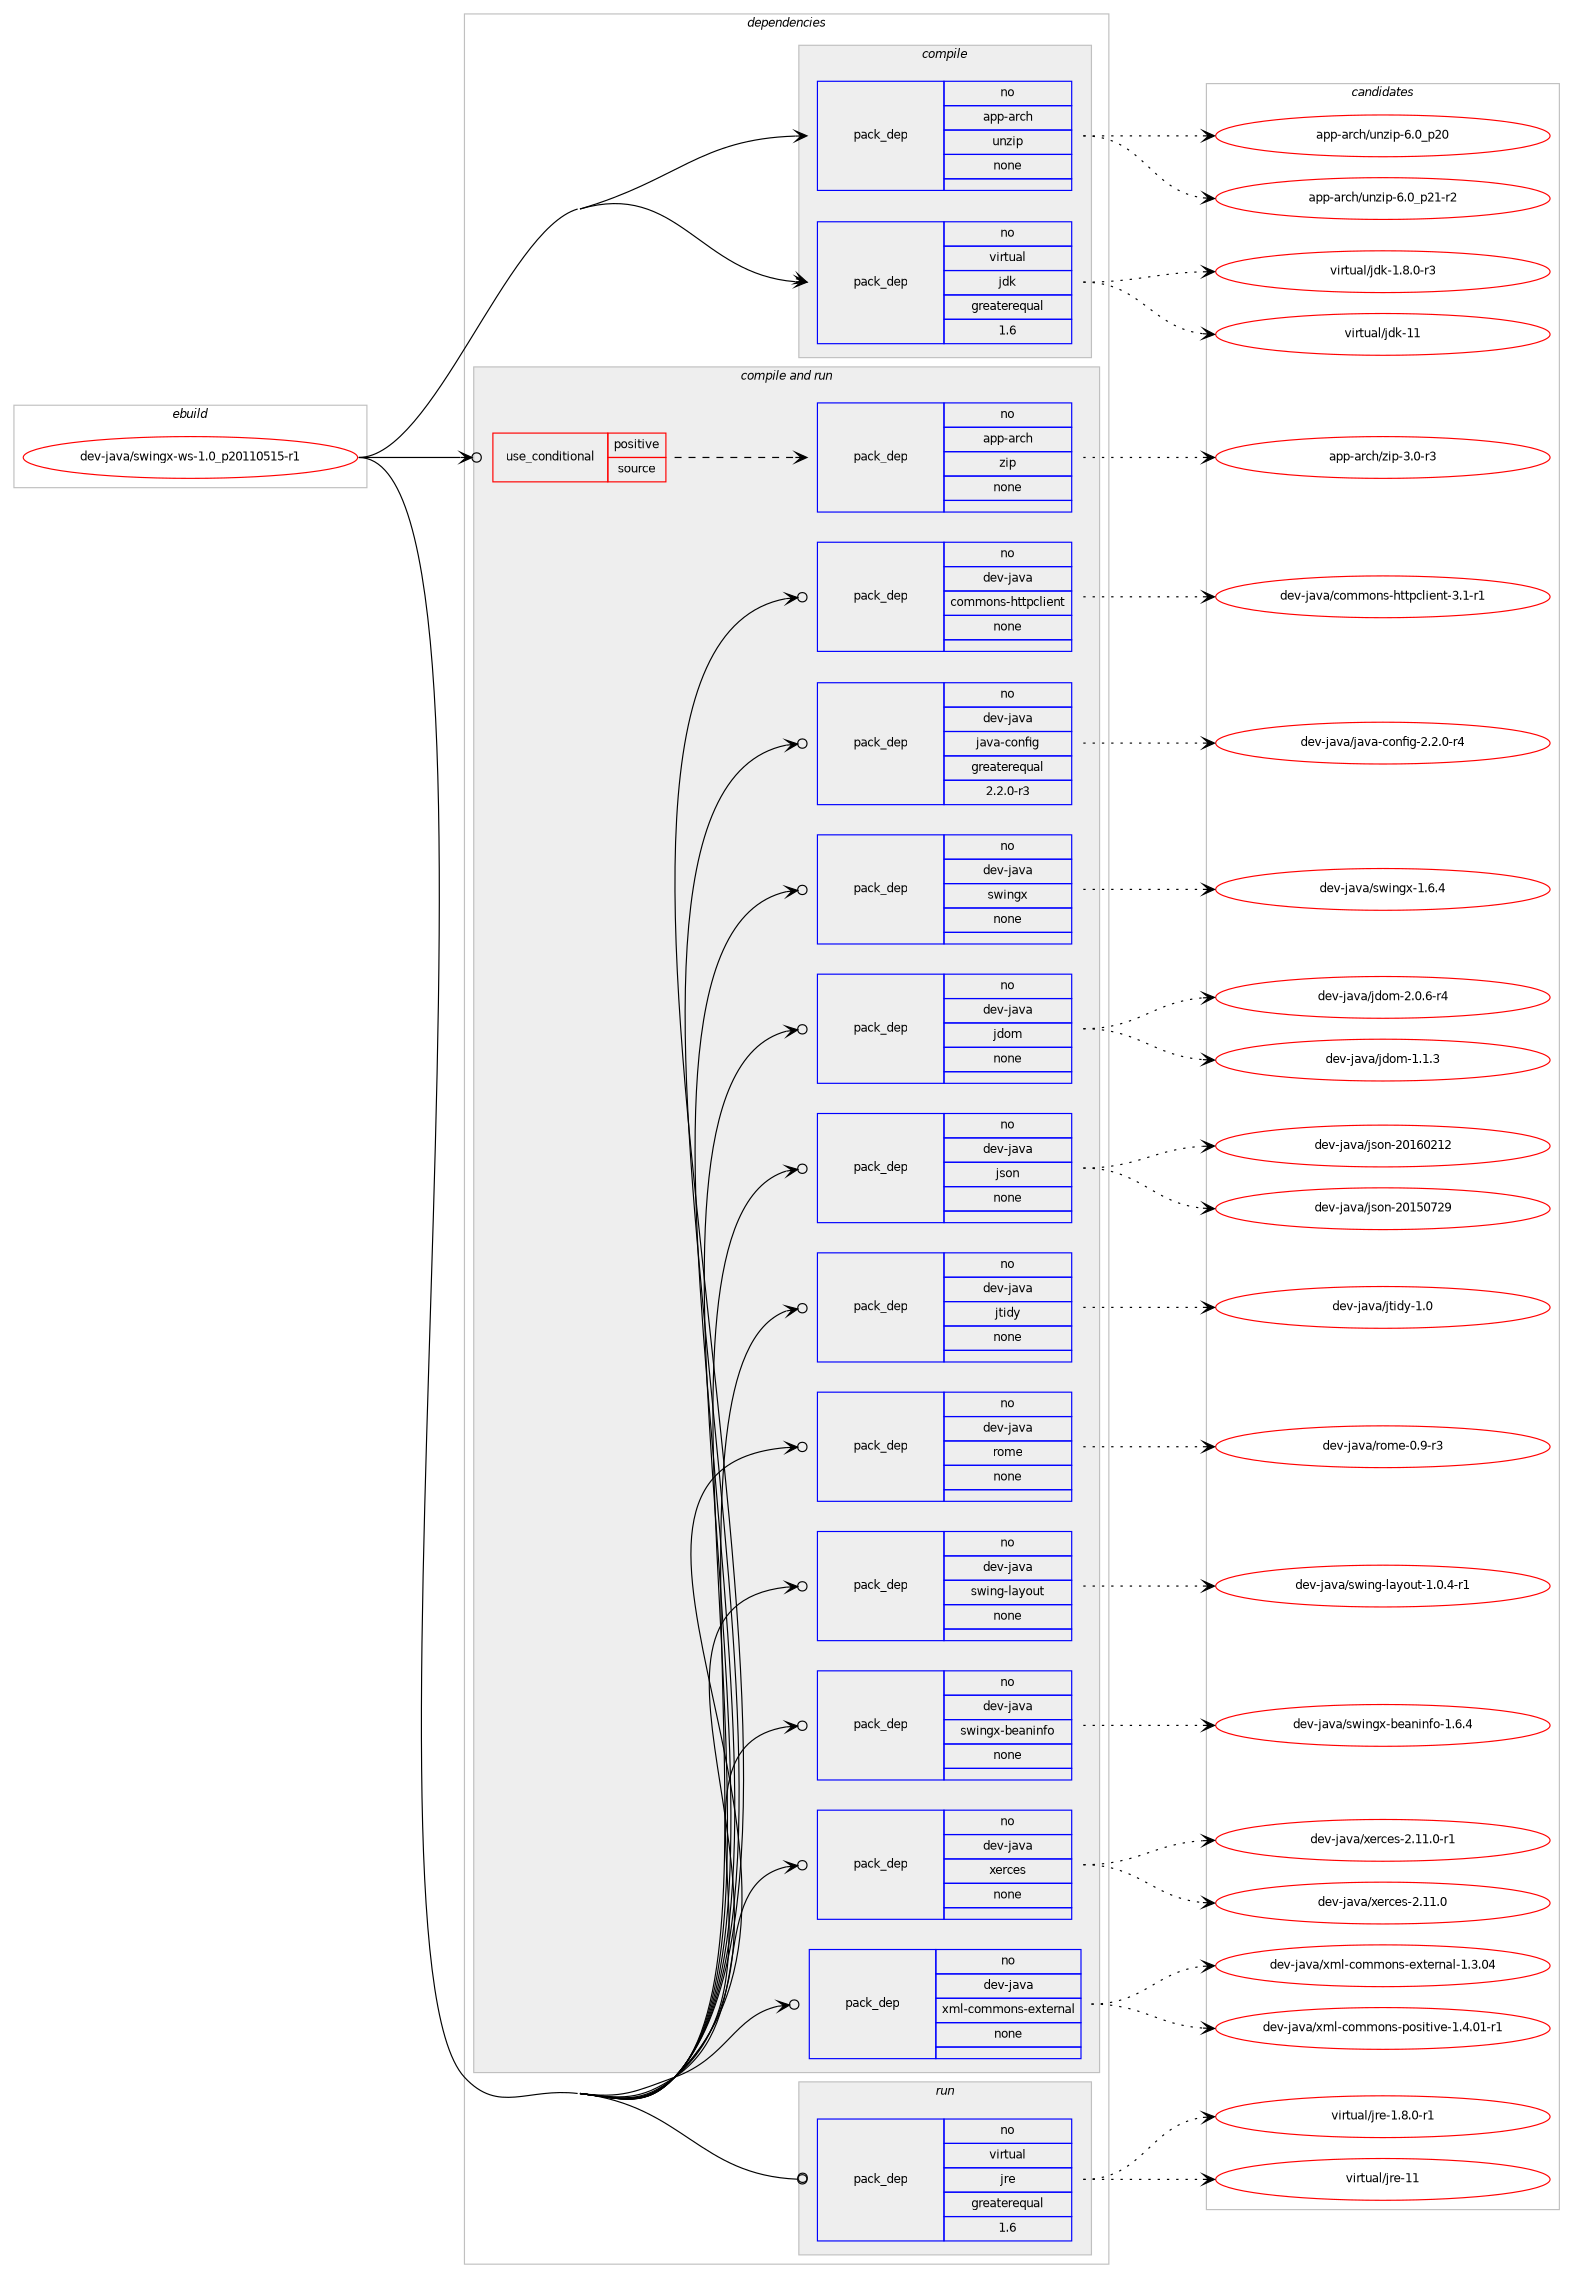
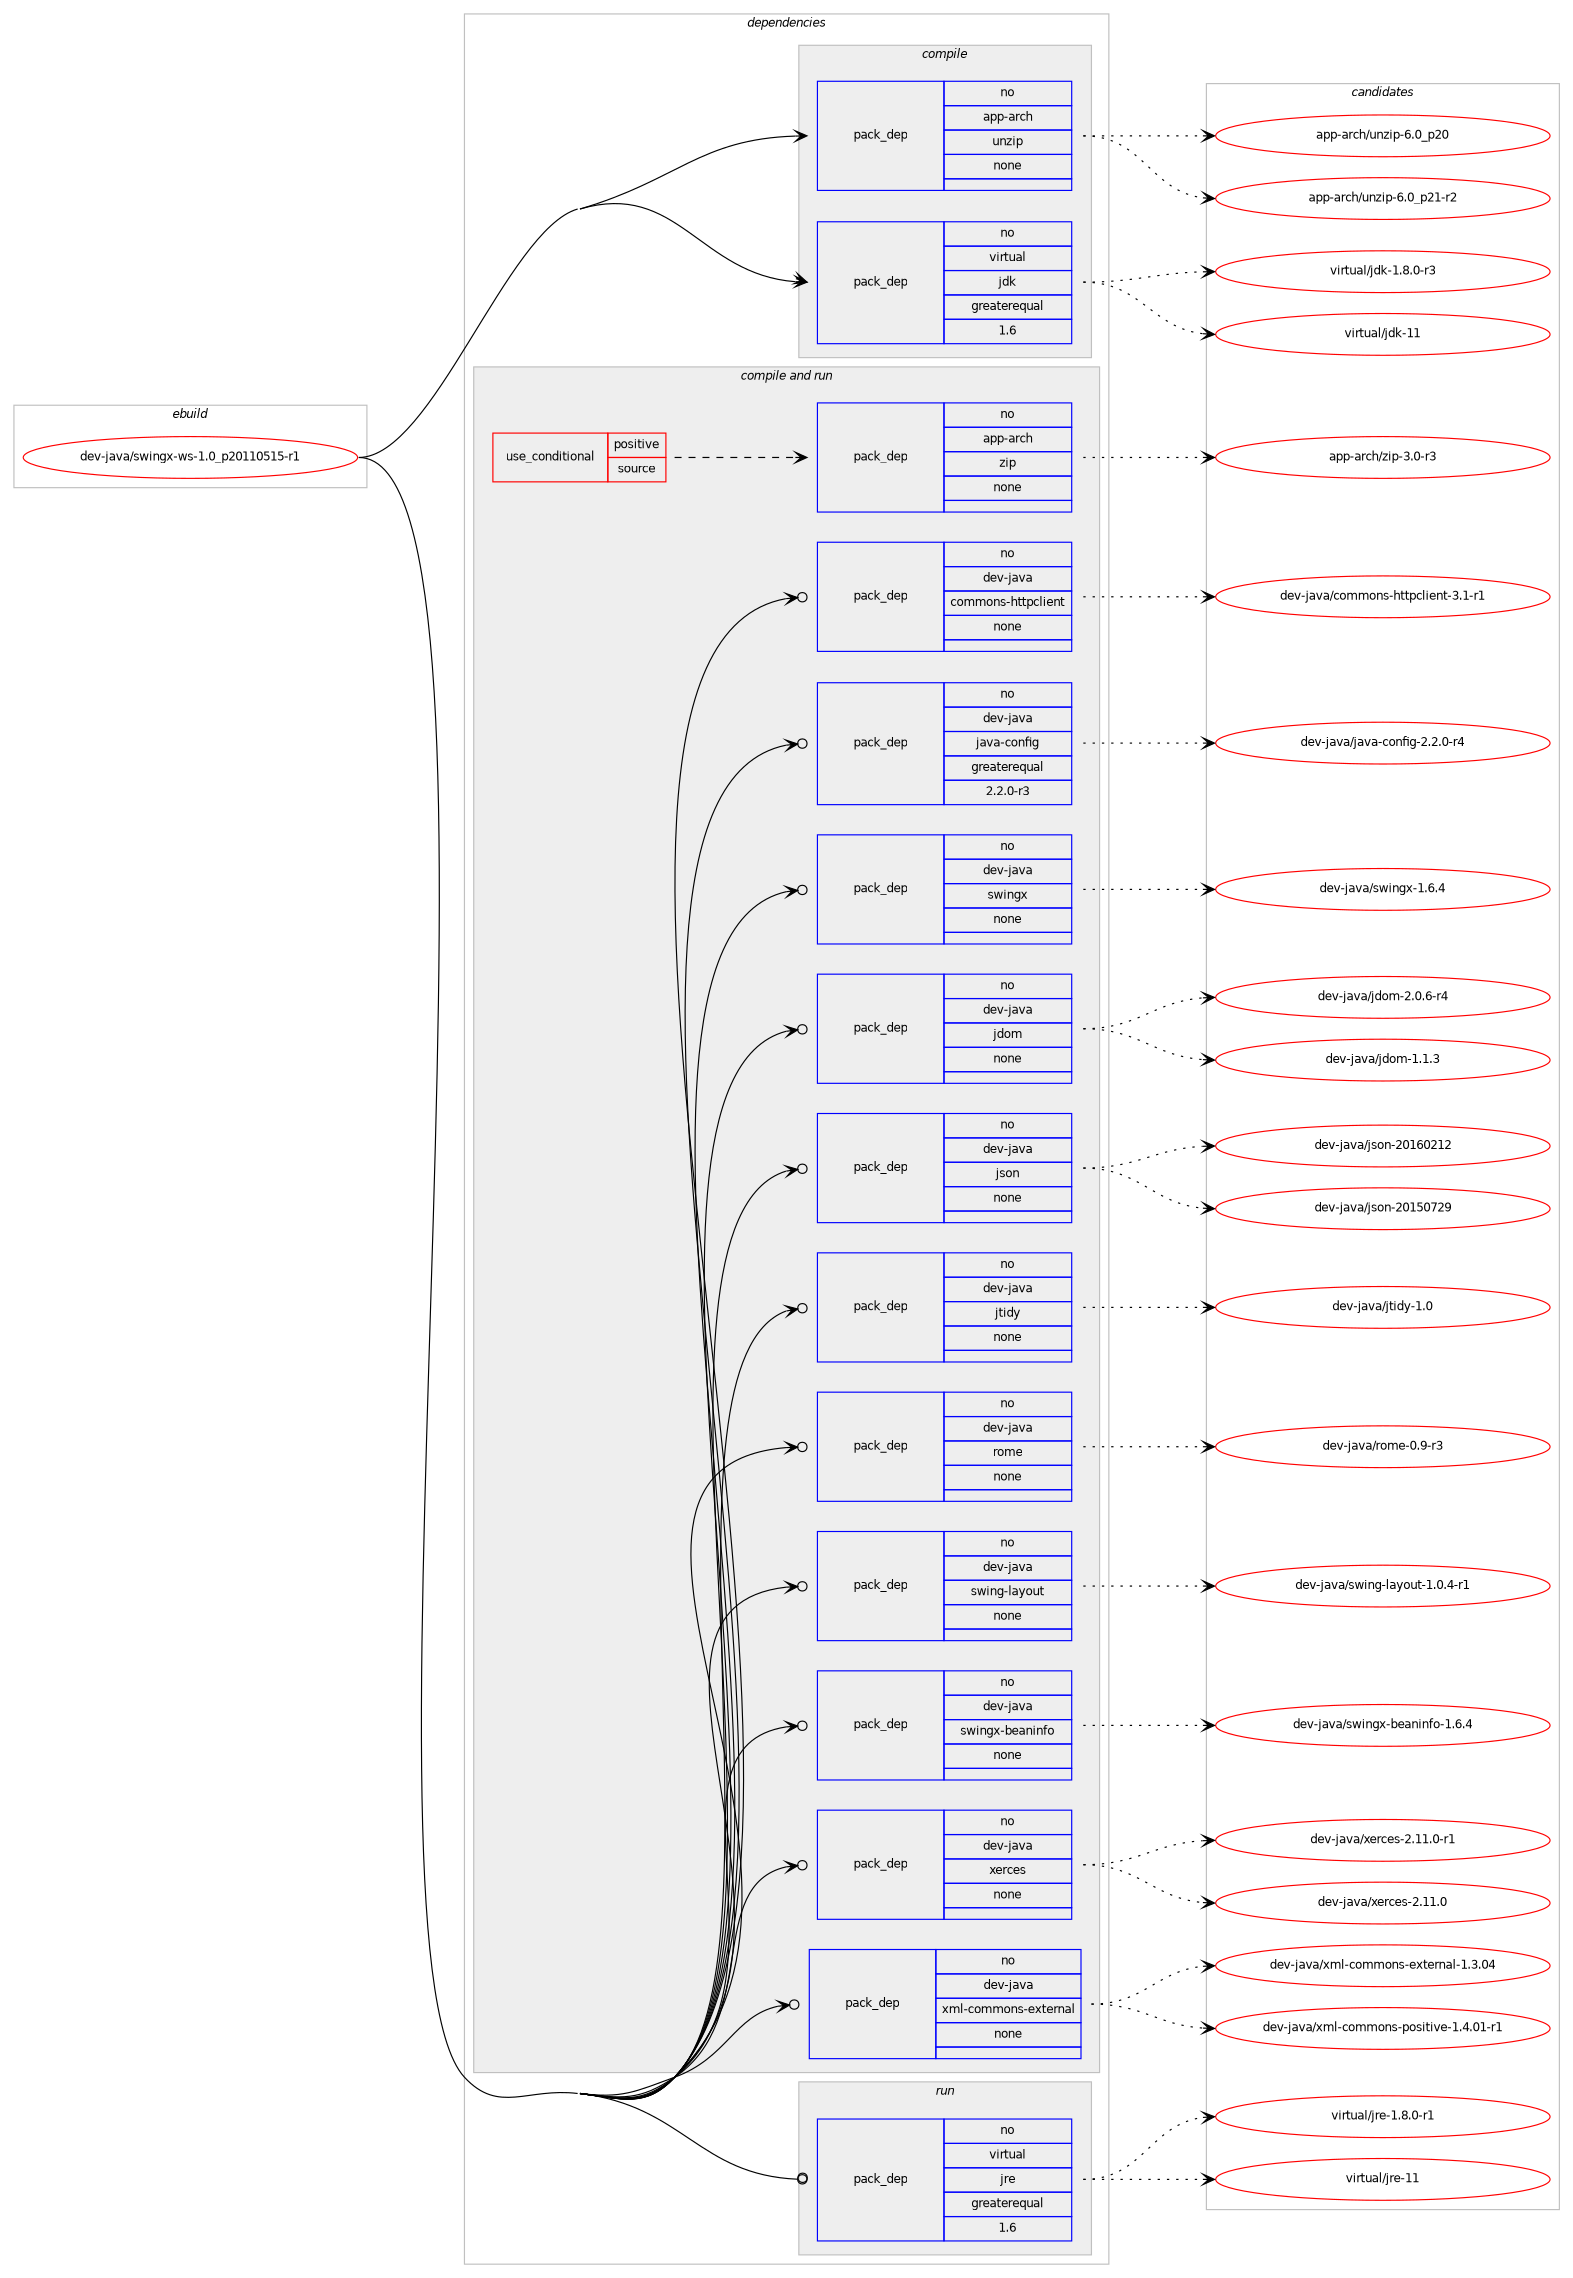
(409, 457) -> none
